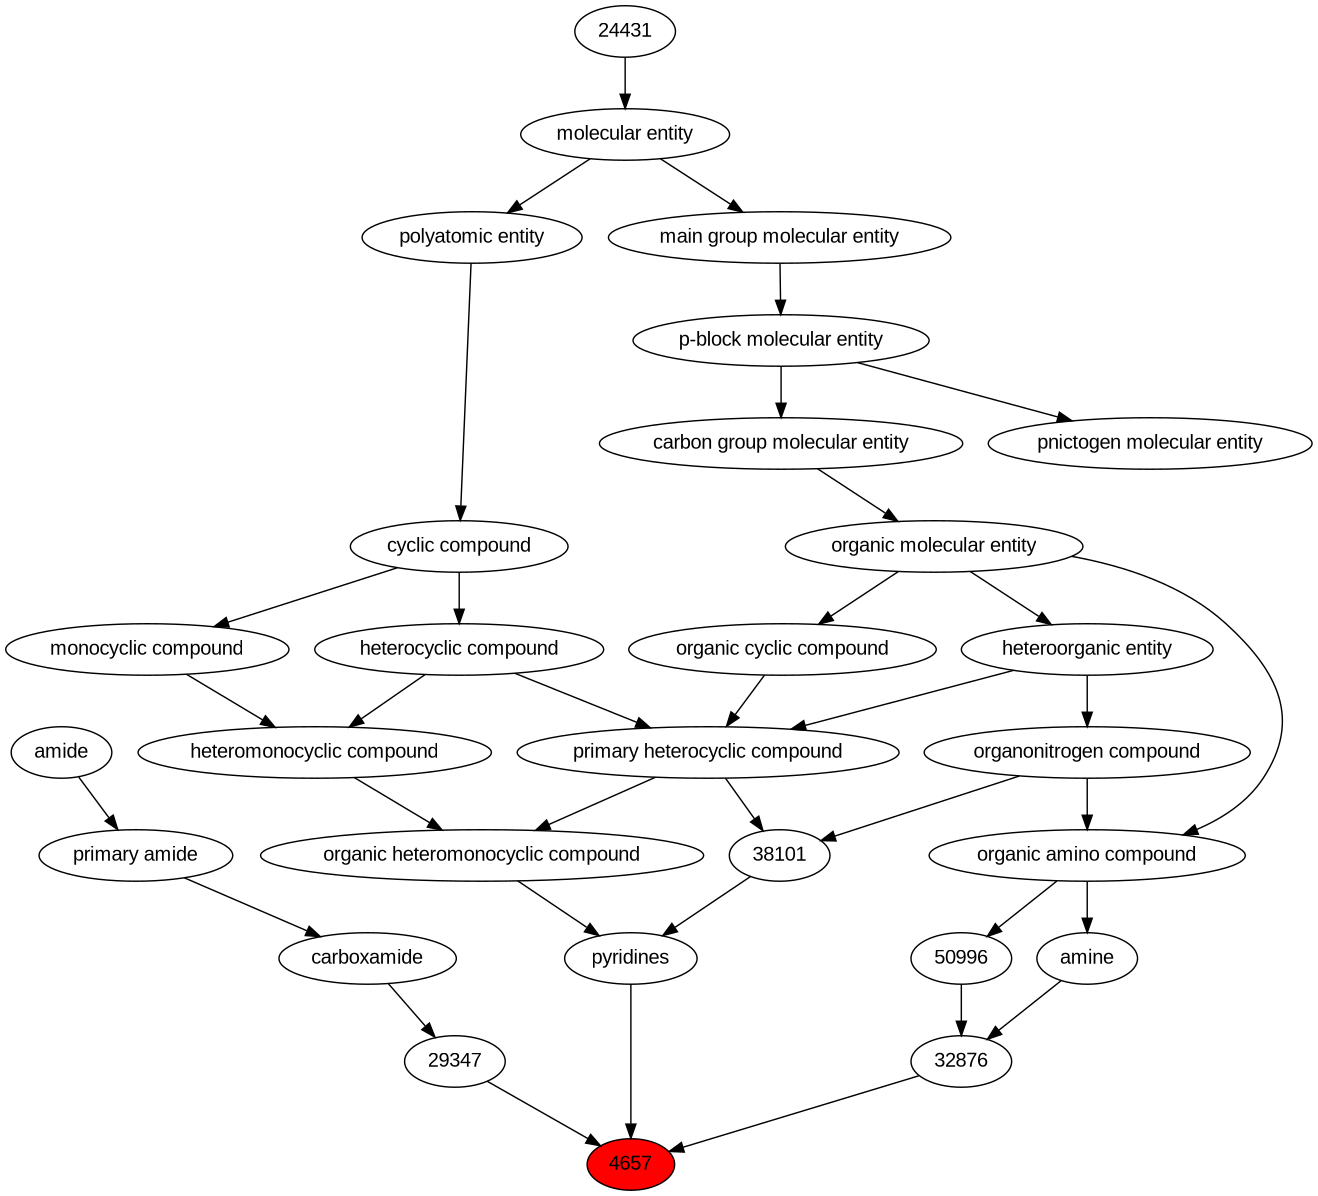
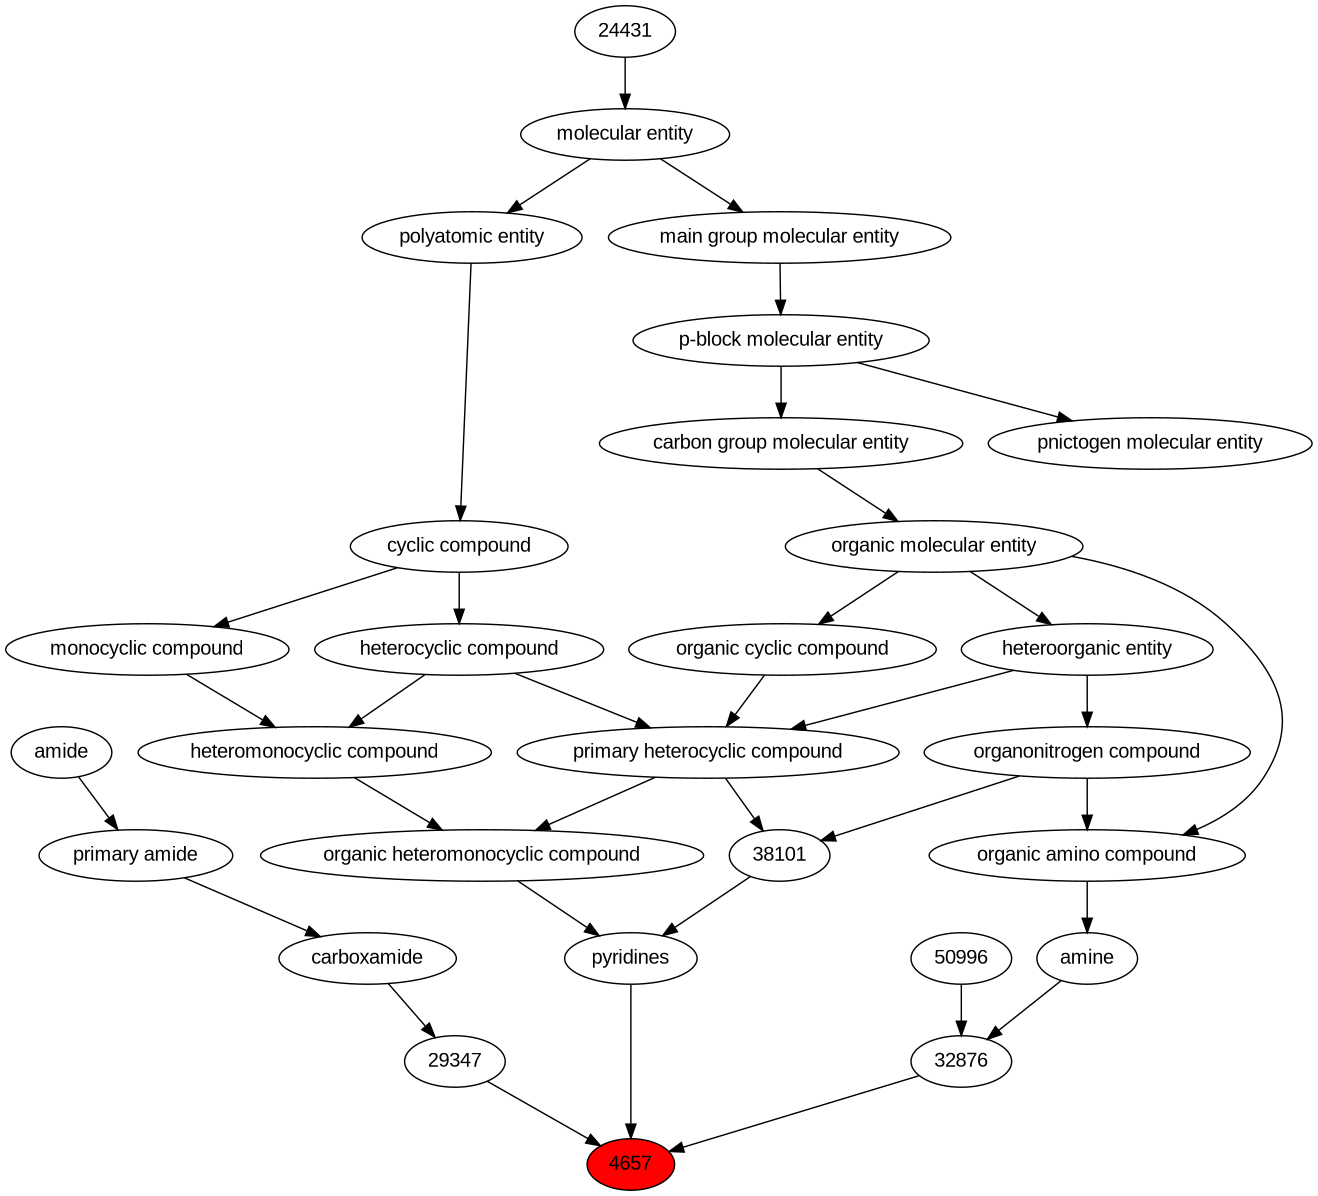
(1028, 904) -> none
